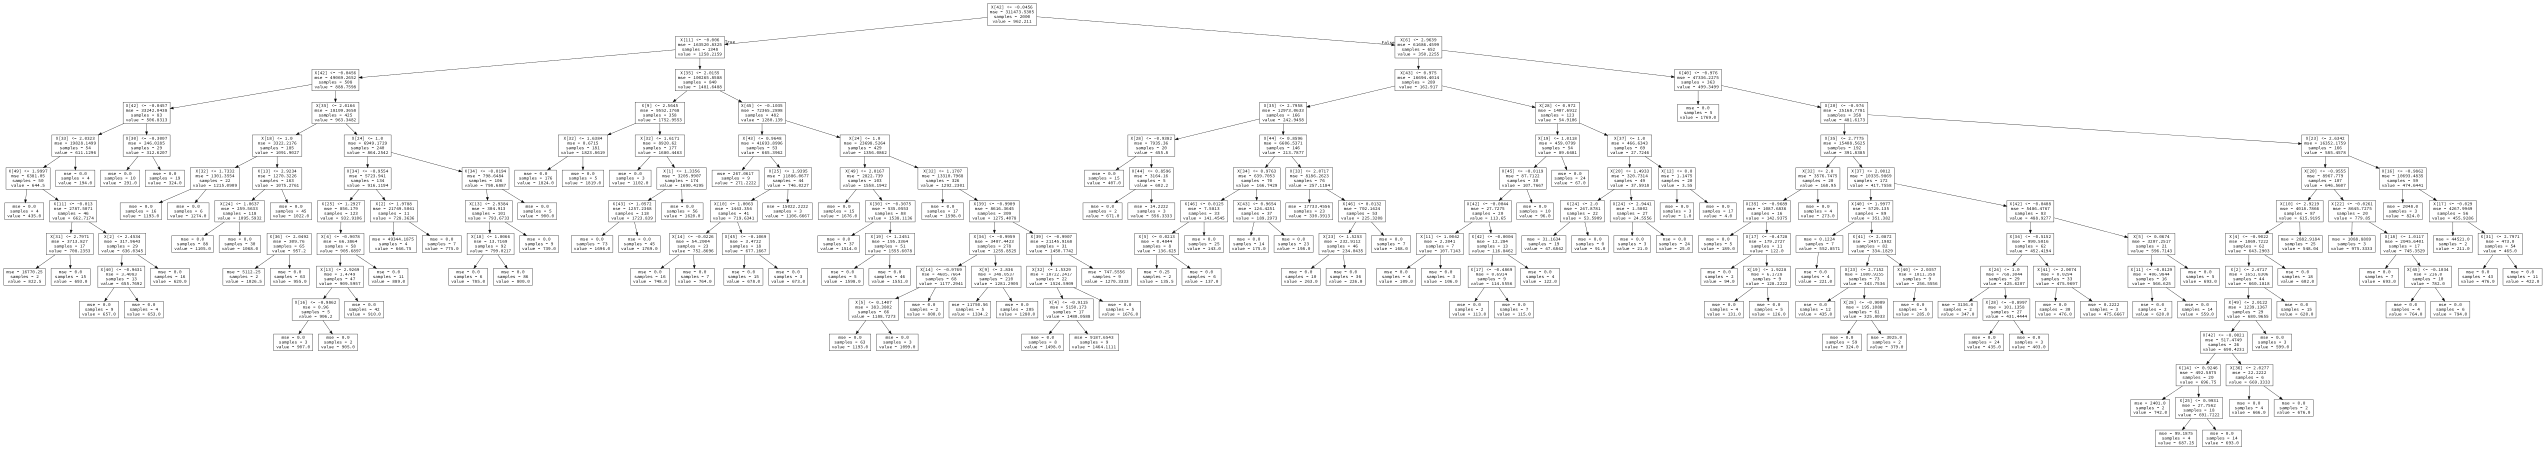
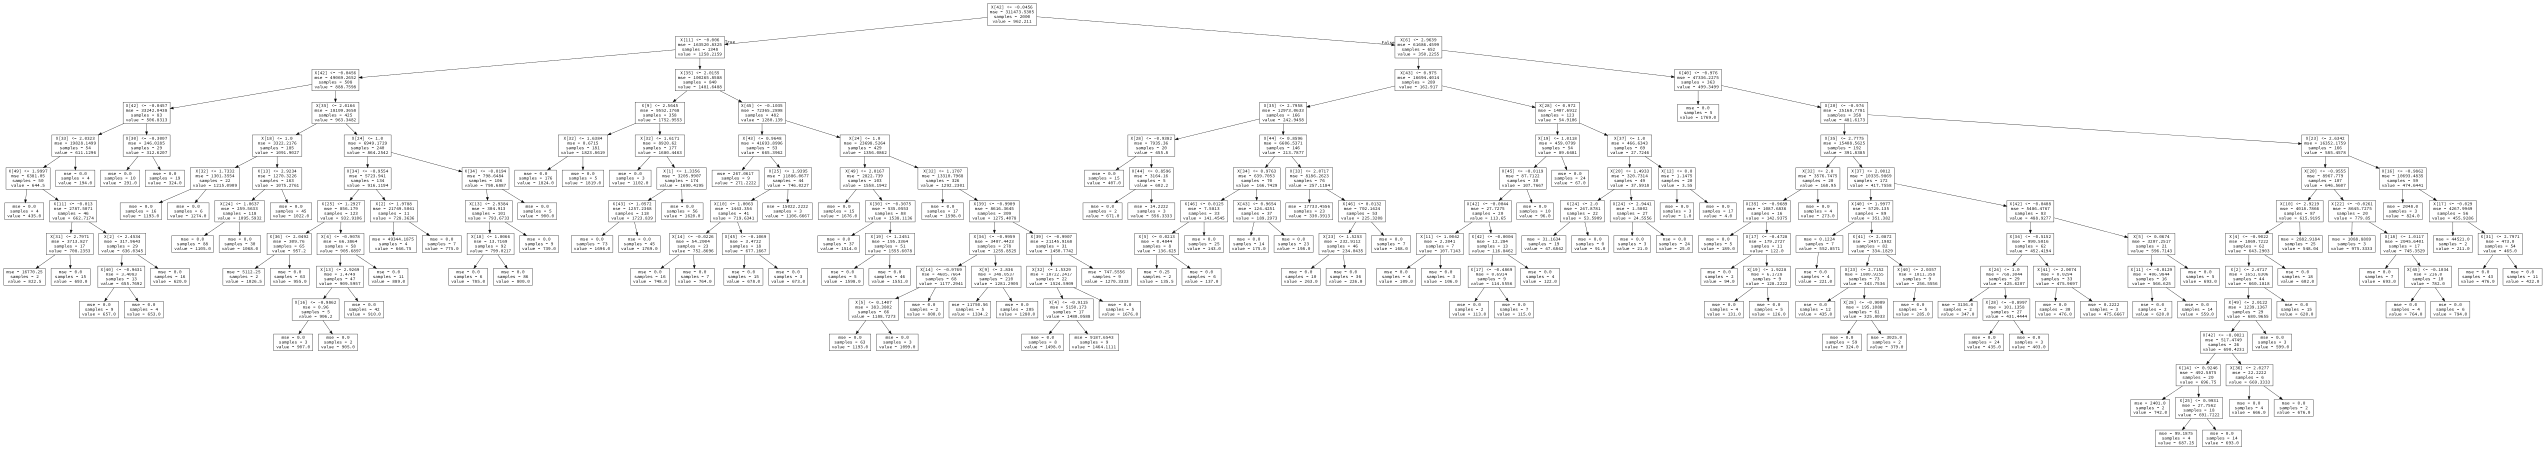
none -> (317, 227)
